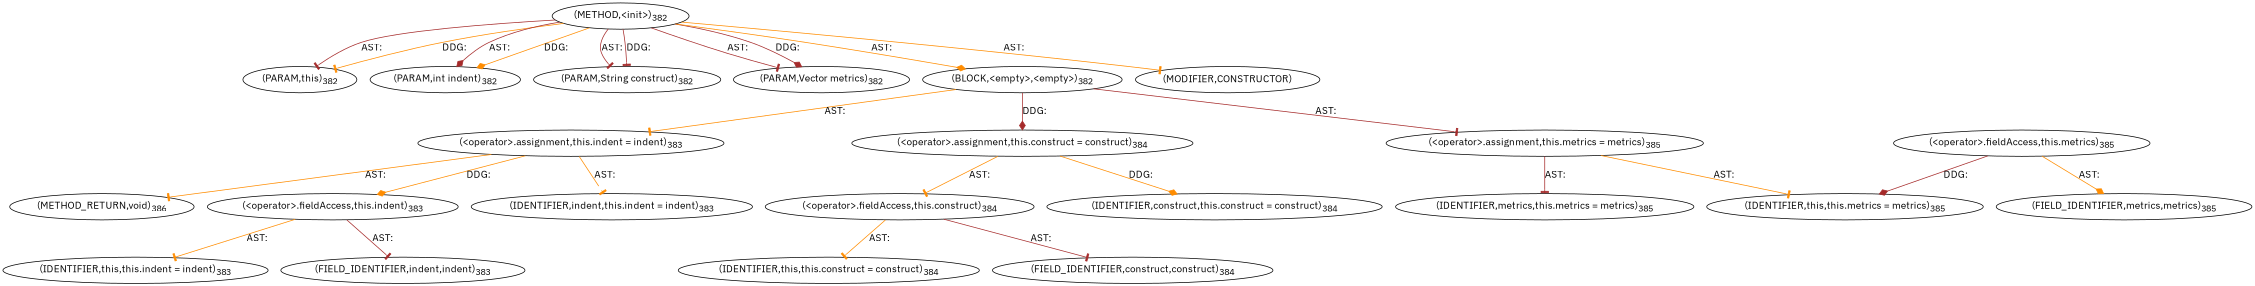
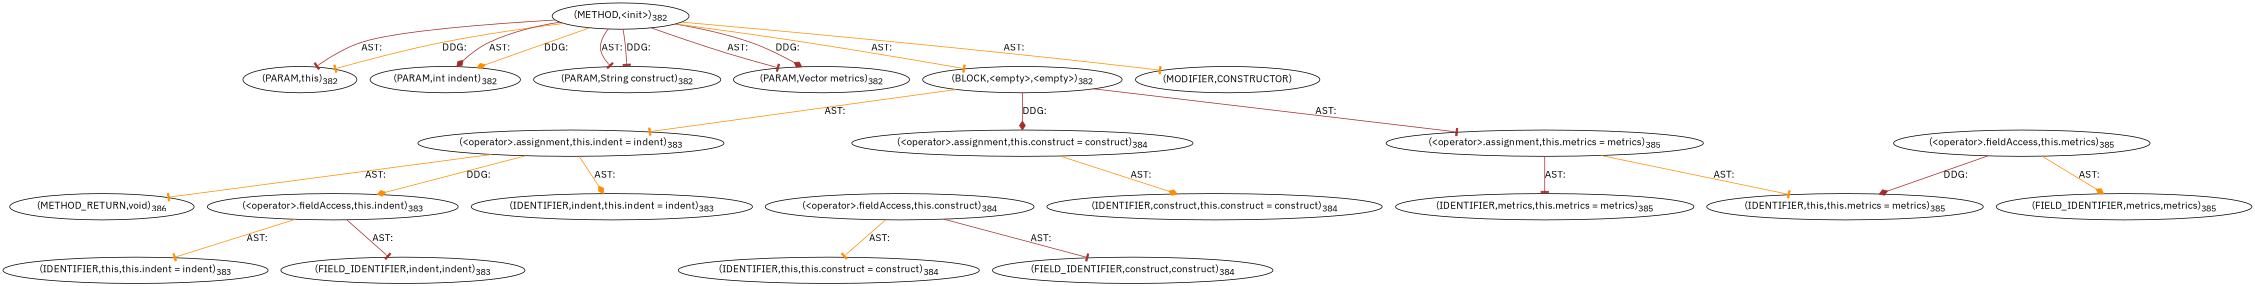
(819, 44) -> (819, 44)
(589, 171) -> (589, 171)
(963, 174) -> none
(1142, 175) -> (1142, 175)
